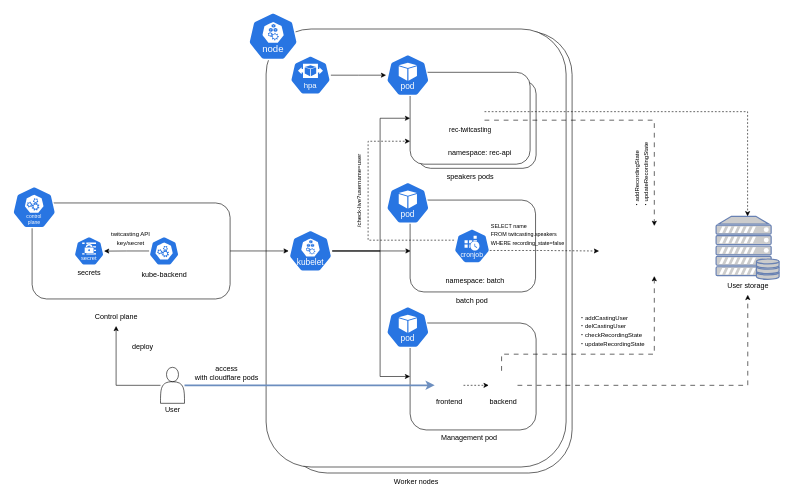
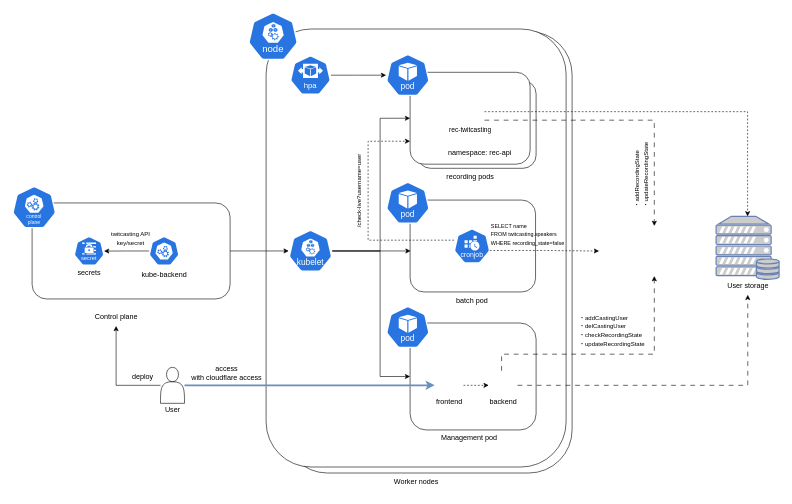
(470, 177) -> (470, 177)
(475, 281) -> none
(143, 346) -> (143, 376)
(227, 374) -> (227, 374)
